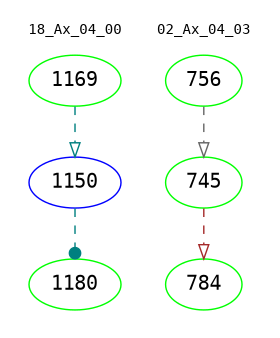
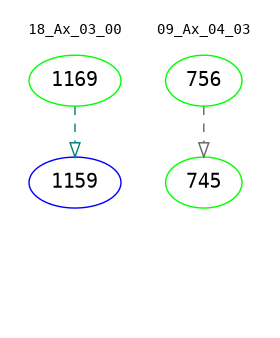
(76, 30) -> (76, 30)
(205, 30) -> (205, 30)
(75, 183) -> (75, 183)
(75, 284) -> none
(204, 284) -> none
